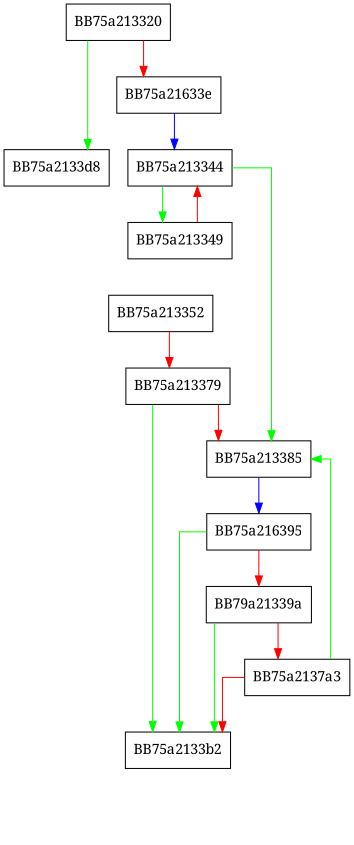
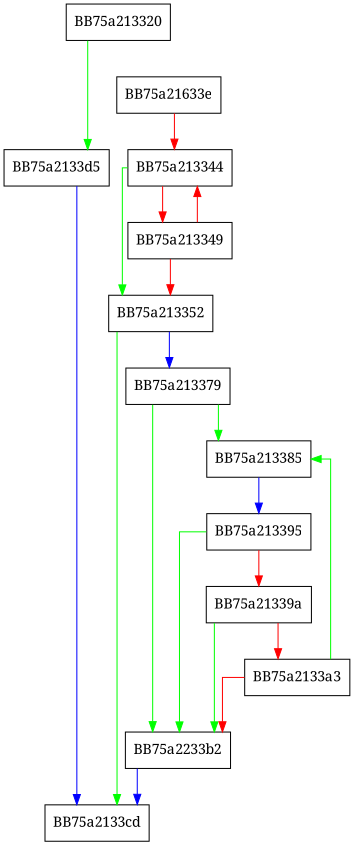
(144, 53) -> none
(174, 126) -> (174, 126)
(57, 168) -> (57, 168)
(163, 199) -> (163, 199)
none -> (170, 272)
(271, 280) -> (122, 224)
(169, 345) -> (169, 345)
(218, 417) -> (218, 417)
(259, 532) -> (259, 532)
(259, 605) -> (259, 605)
(297, 677) -> (297, 677)
(178, 750) -> (178, 750)
none -> (97, 823)
